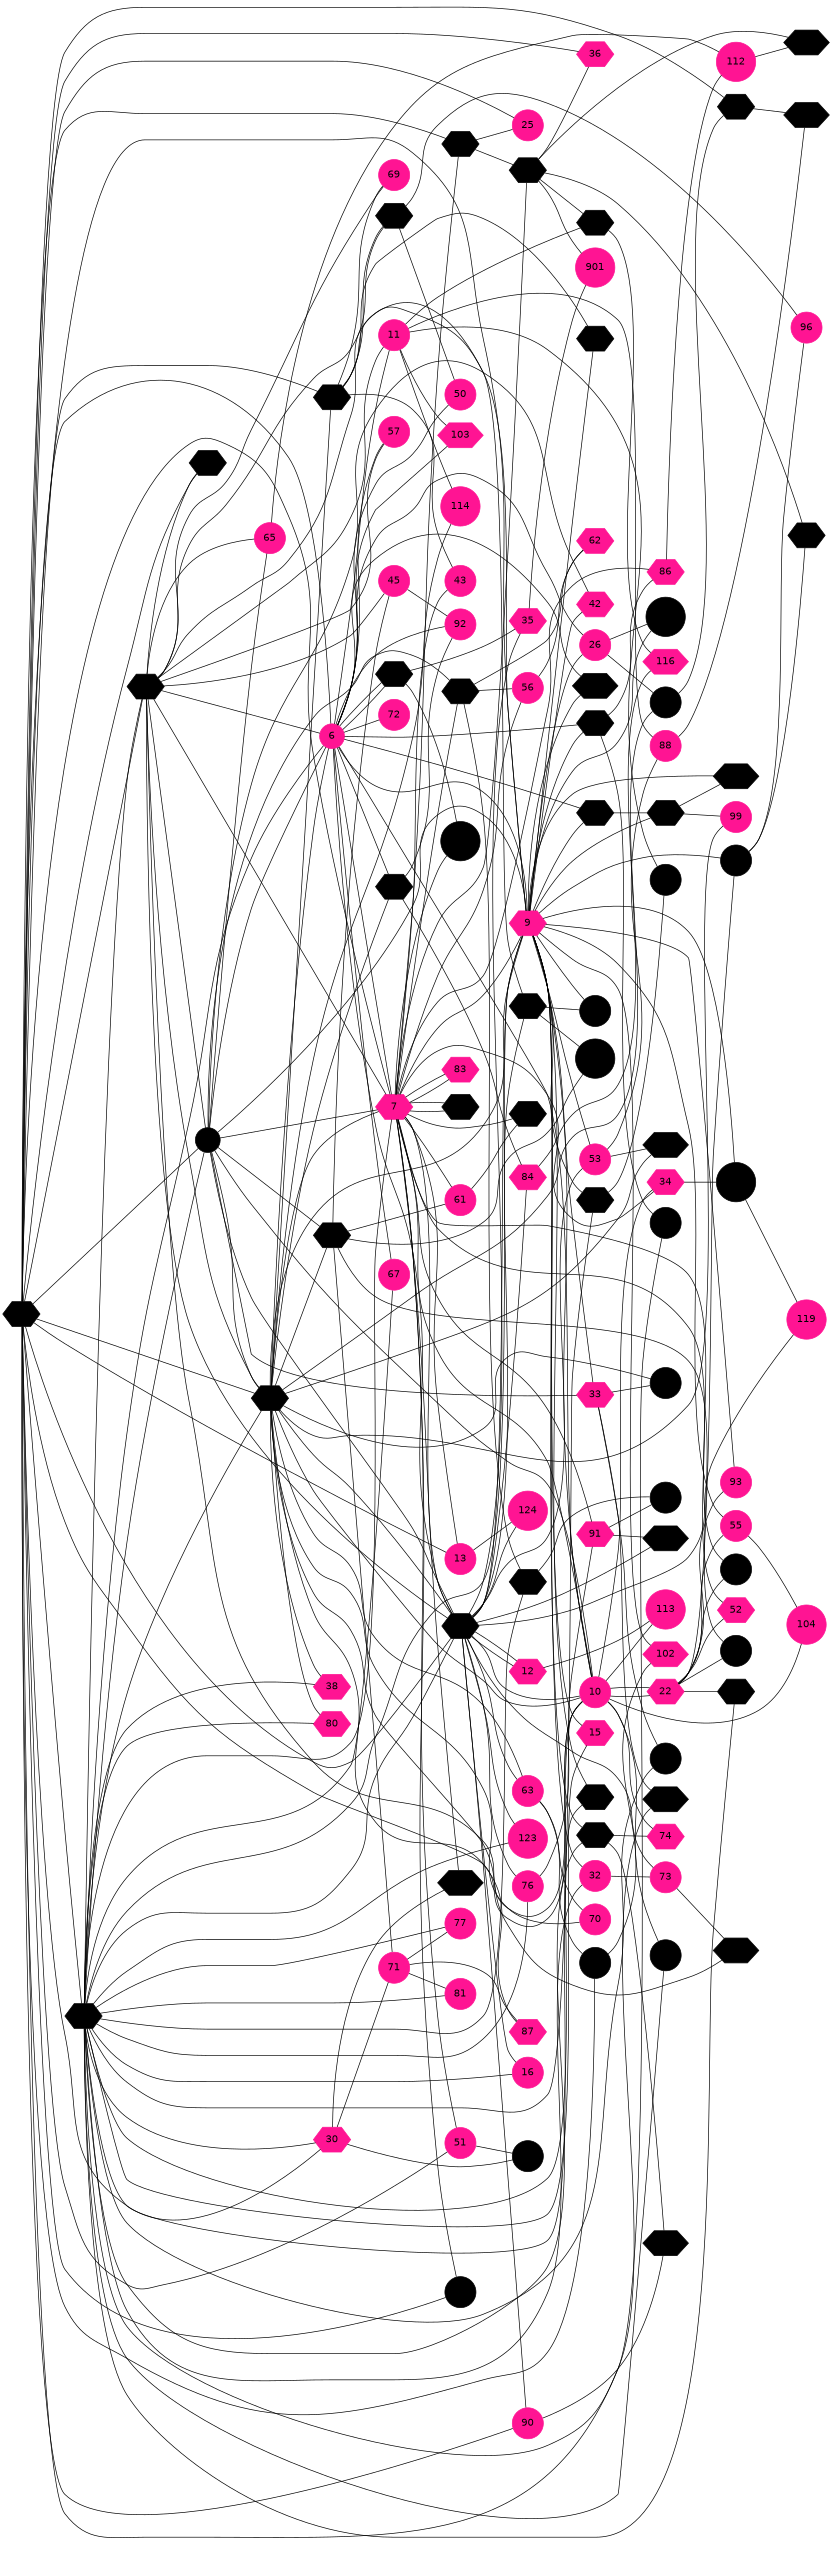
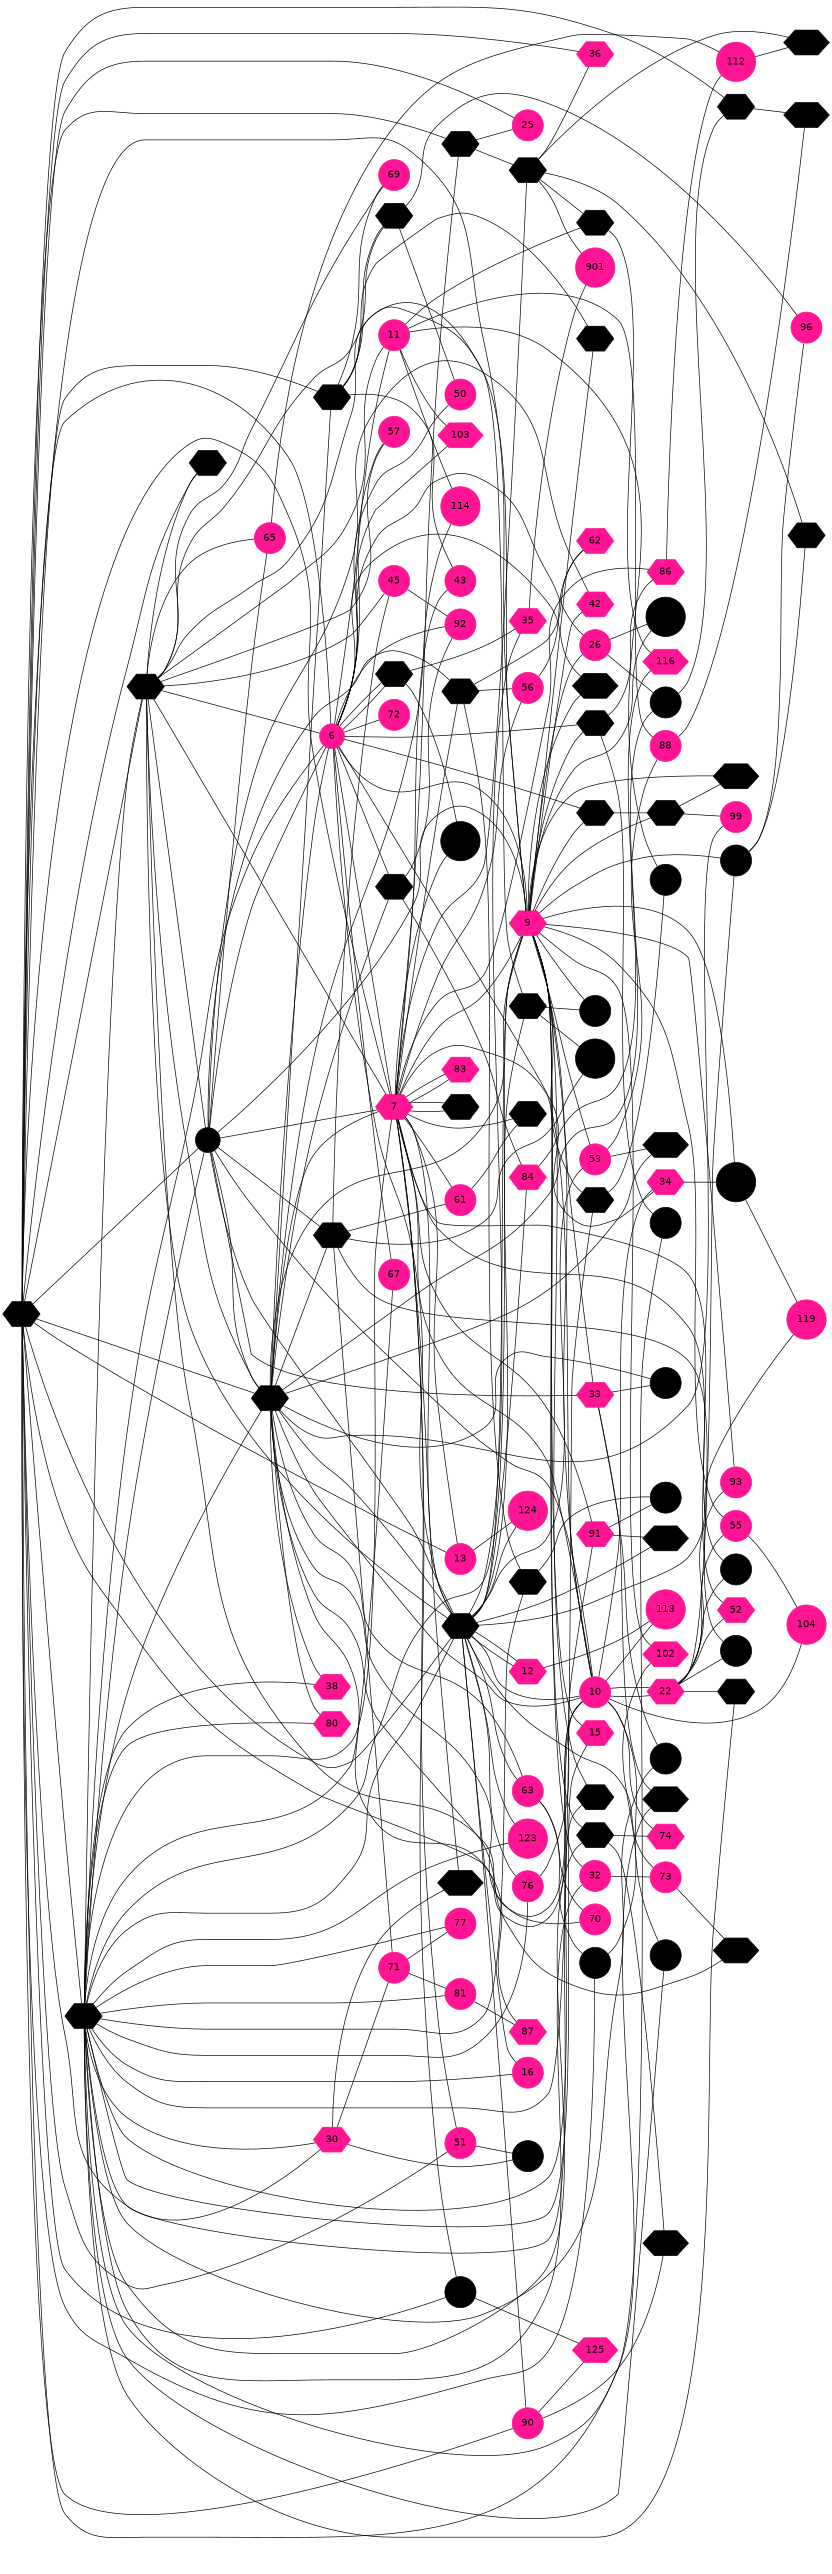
(477, 1969) -> (490, 2011)
none -> (595, 2350)
